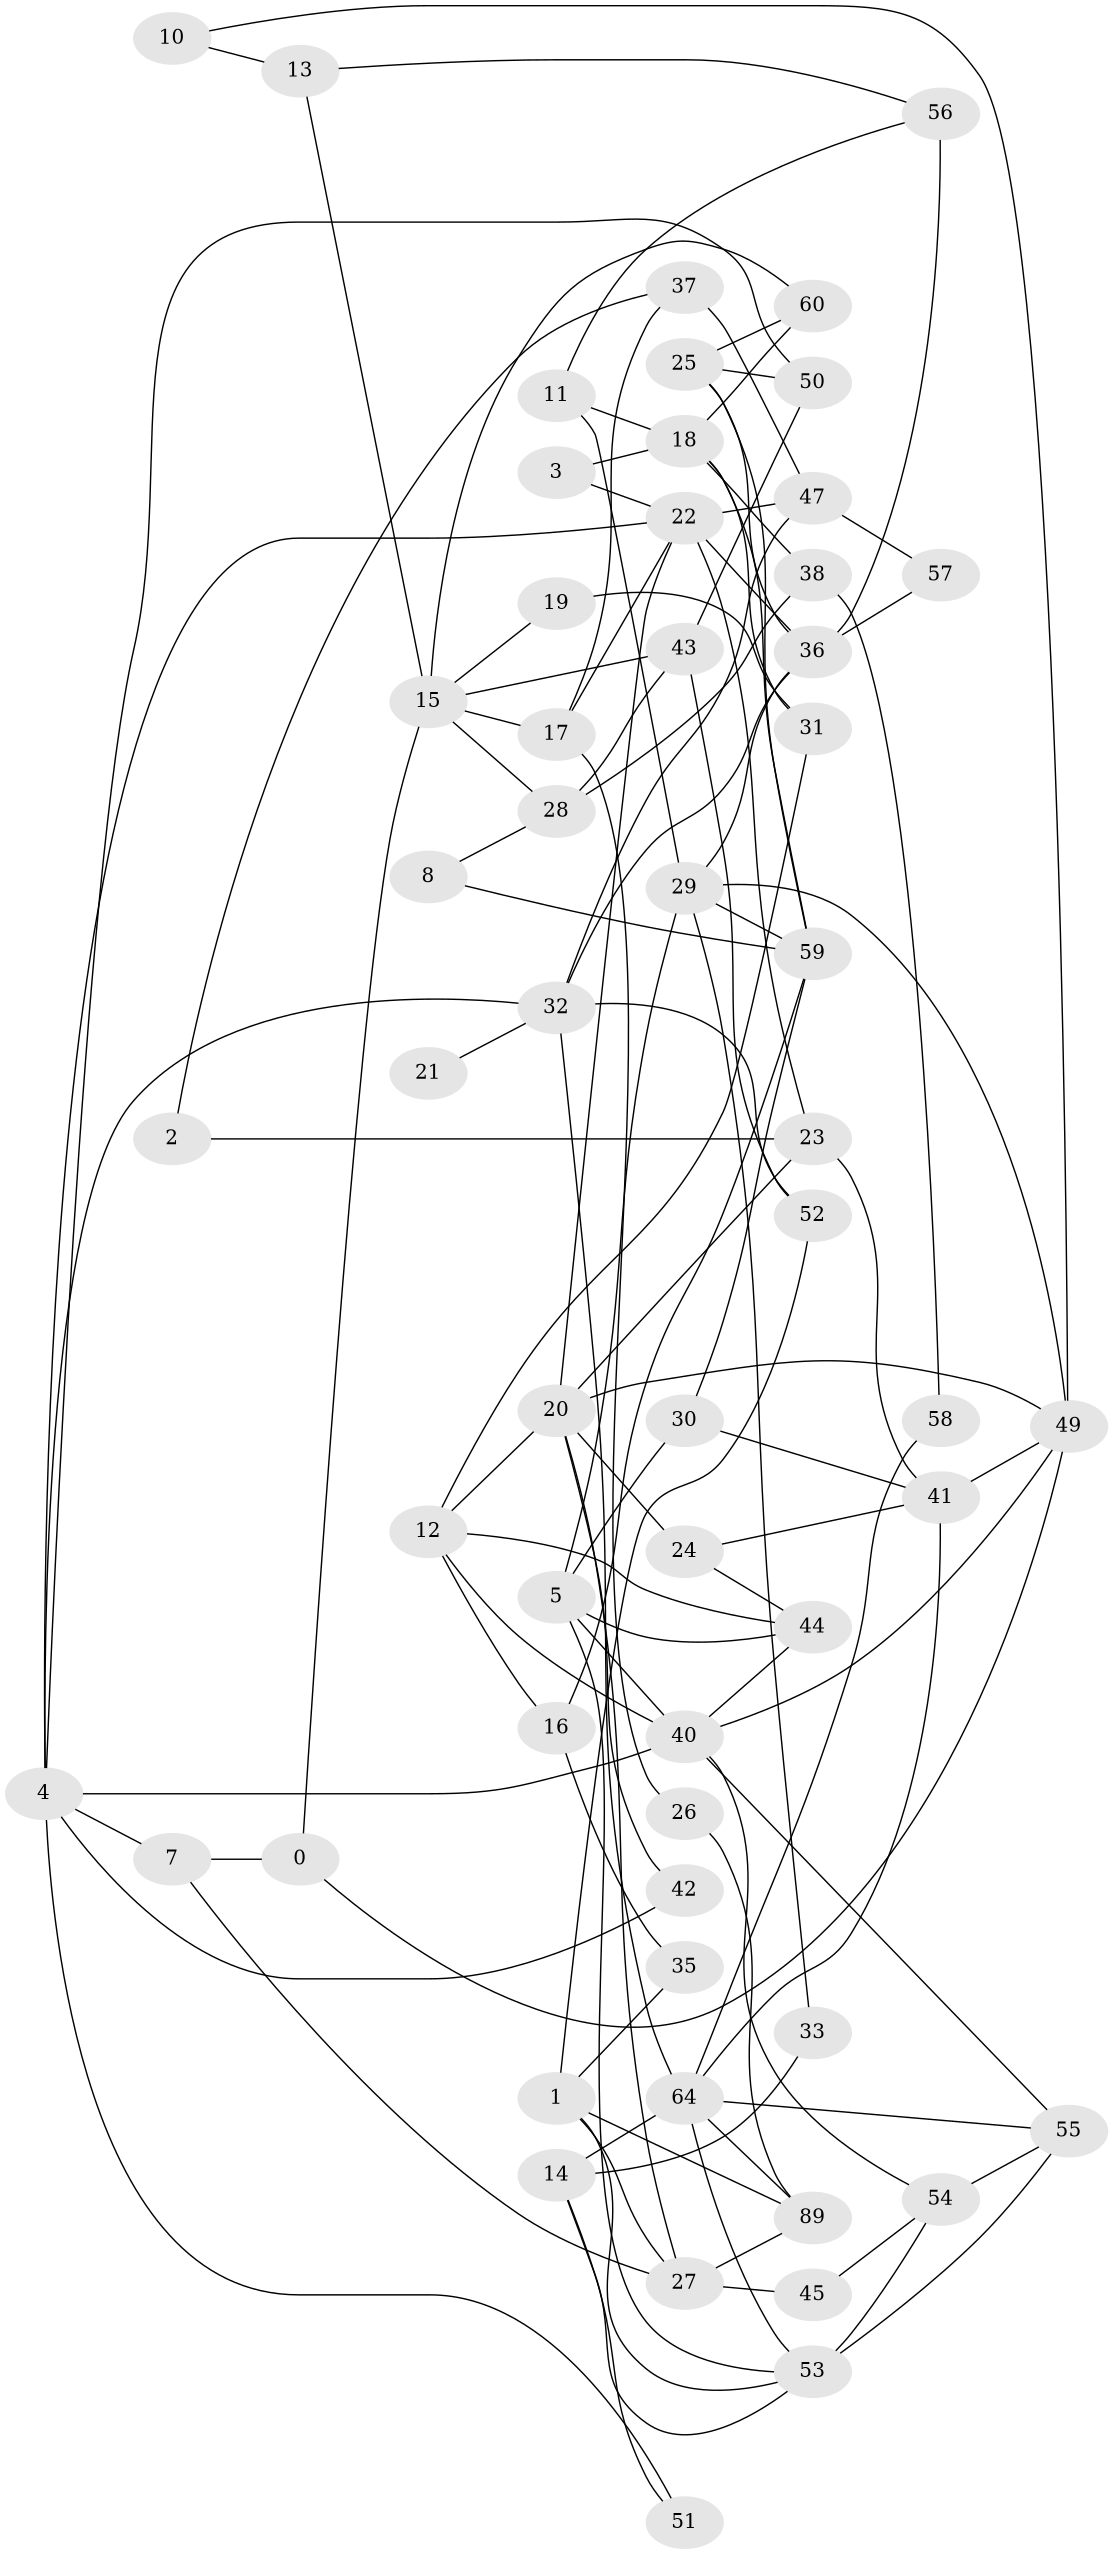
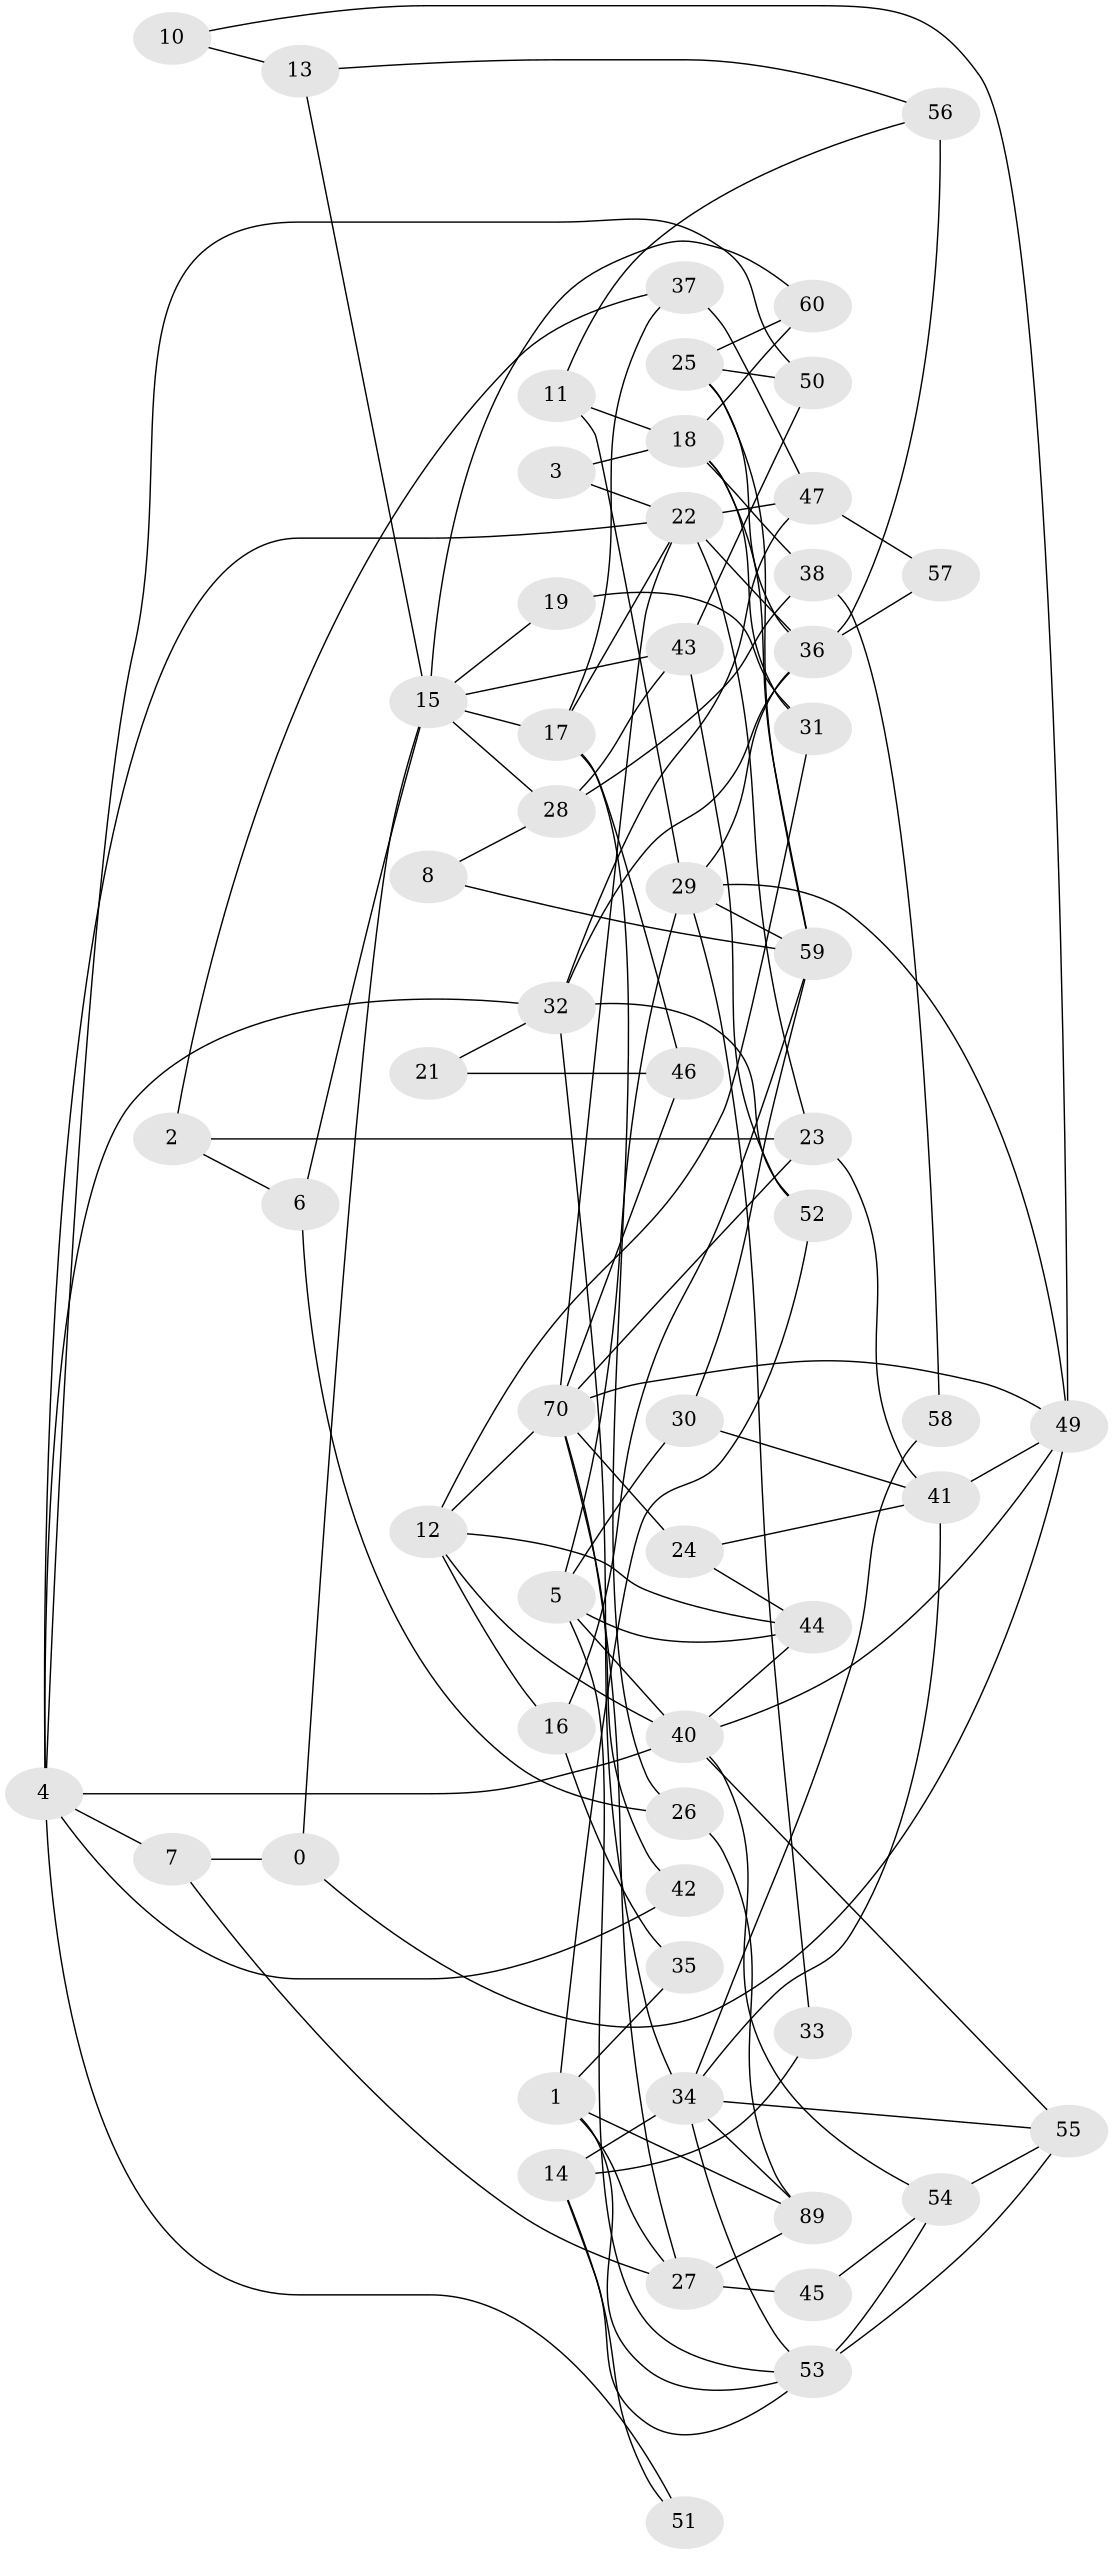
none -> (685, 1073)
none -> (300, 1204)
(557, 1411) -> (557, 1411)
(685, 2098) -> (685, 2098)
